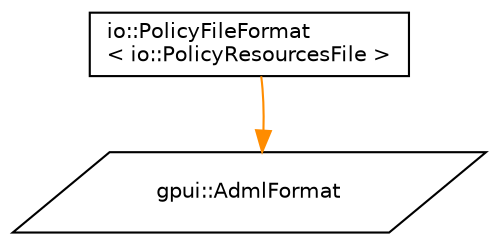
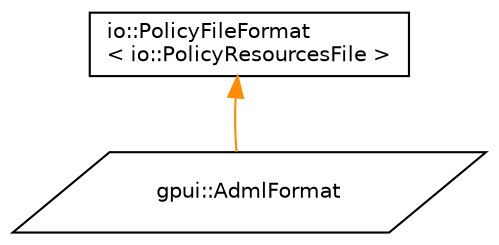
(263, 103) -> (235, 125)
